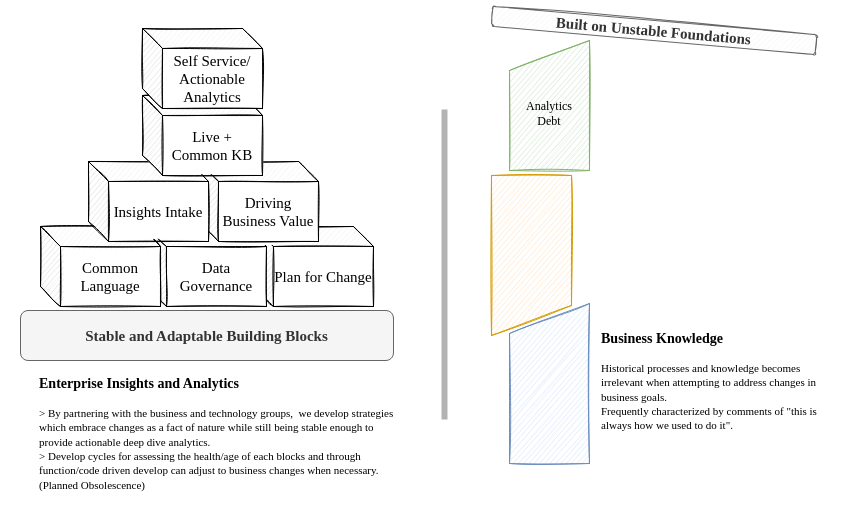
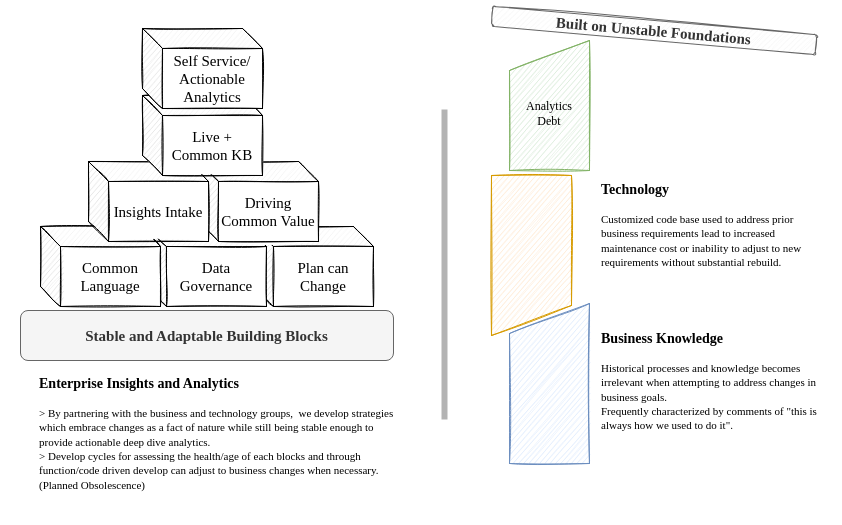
(269, 212) -> (269, 212)
none -> (709, 238)
(324, 277) -> (324, 277)
